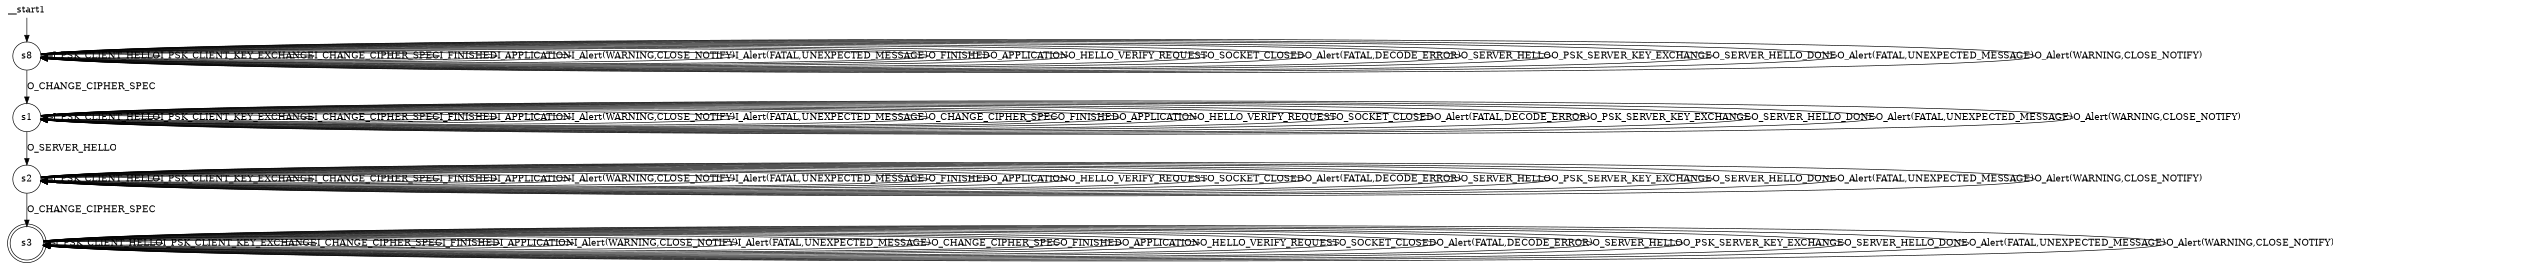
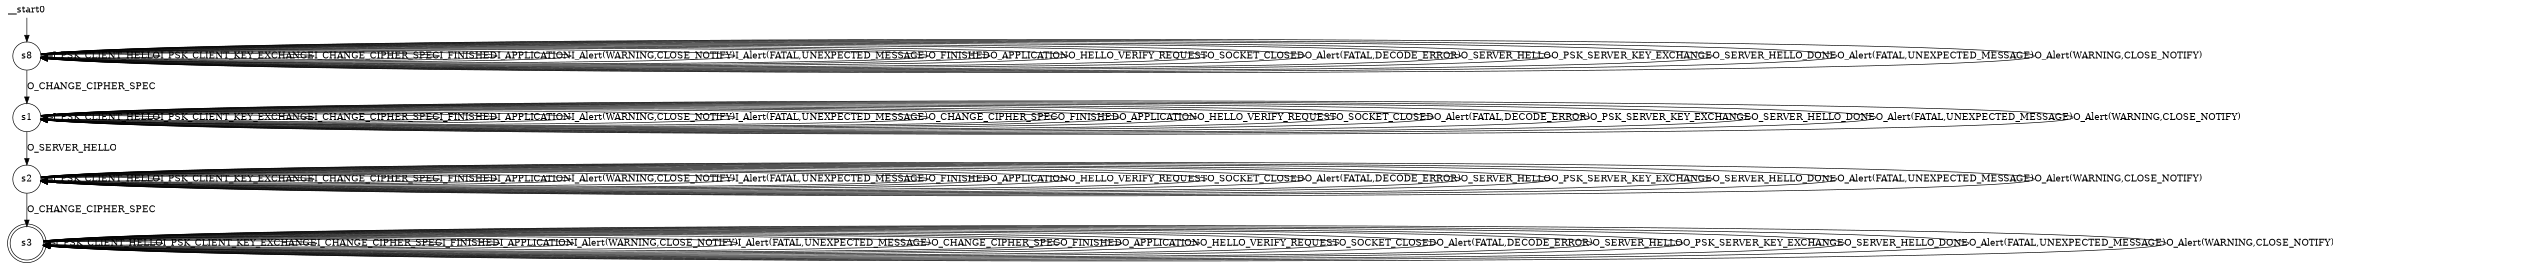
(27, 10) -> (27, 10)
